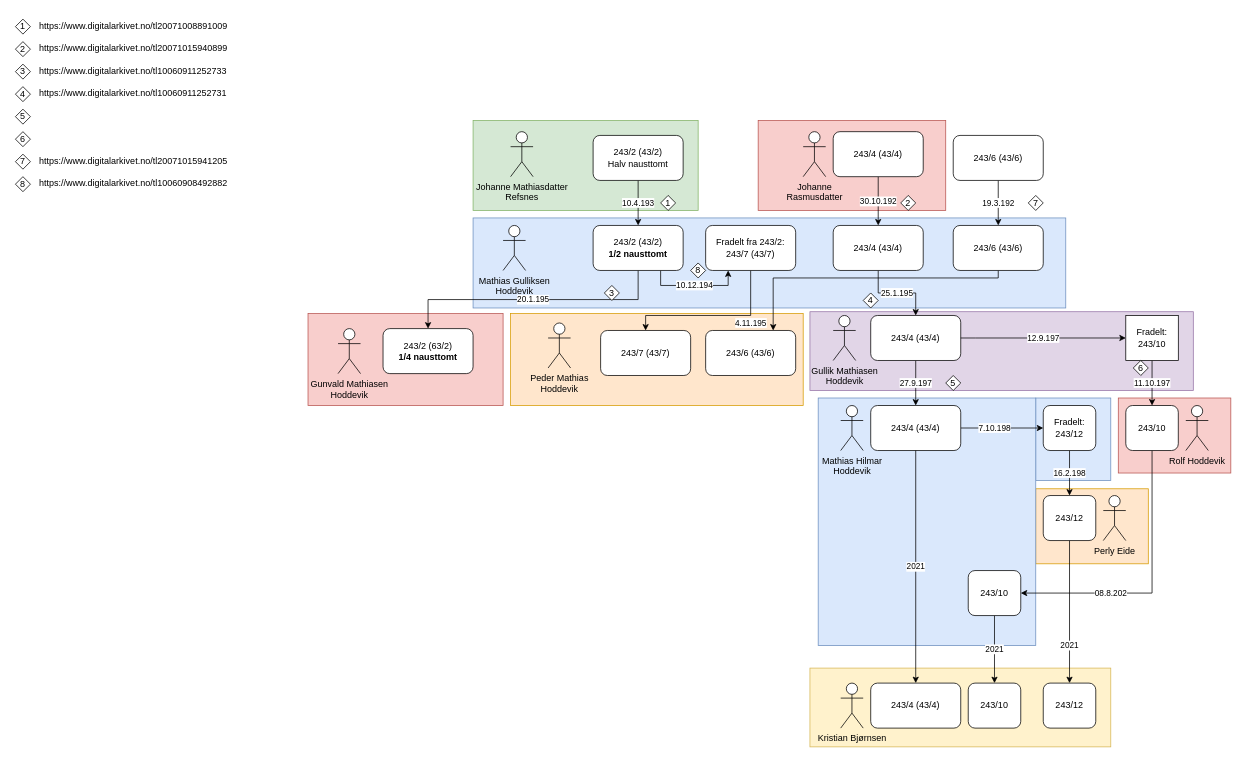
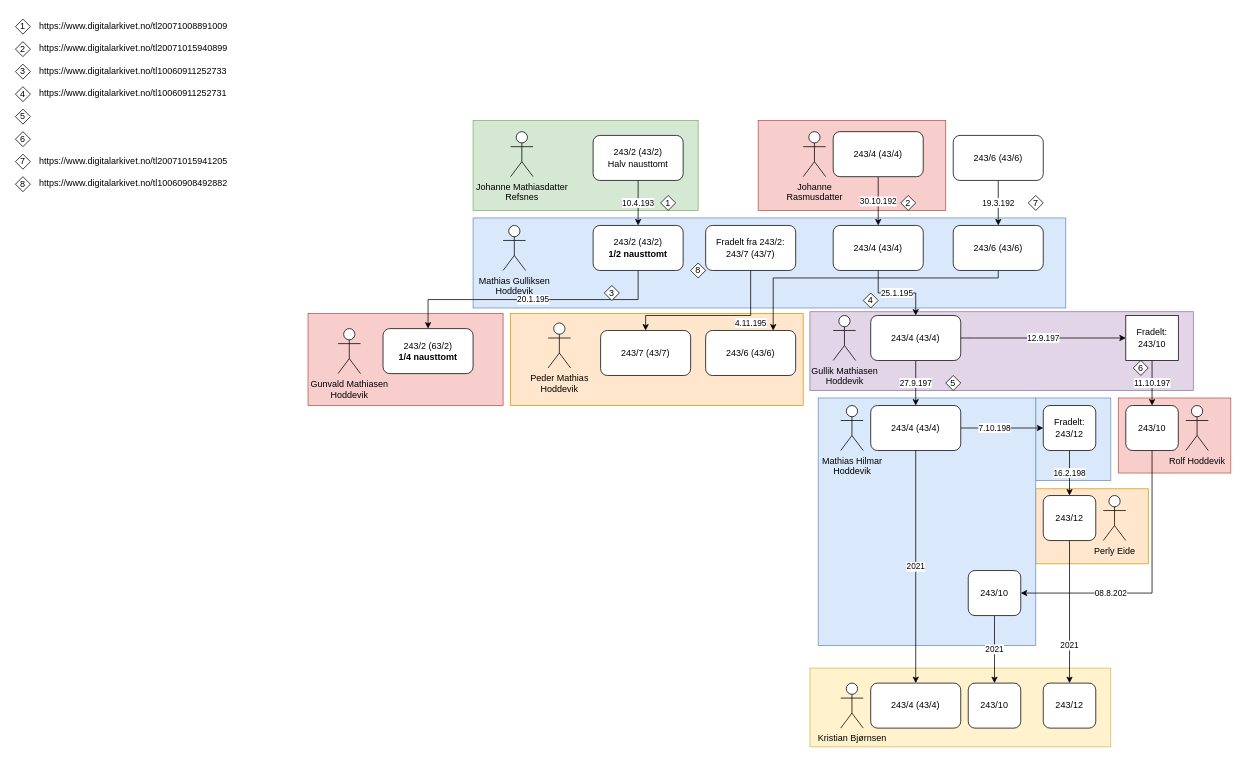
(692, 285) -> none
